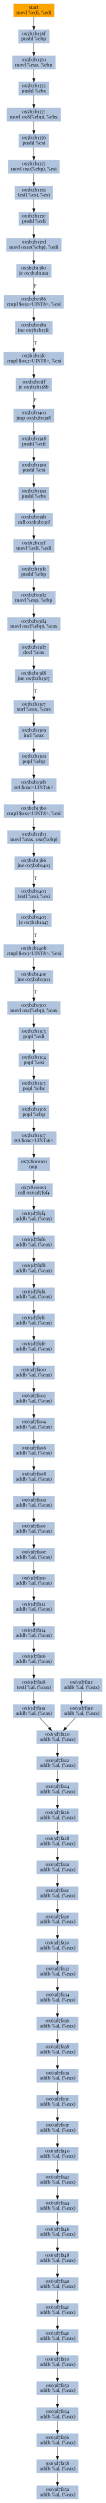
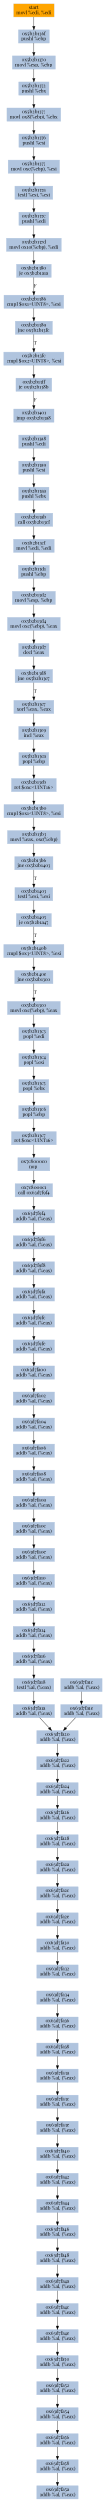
(34, 427) -> none
(57, 1983) -> none
(57, 2466) -> (57, 2466)
